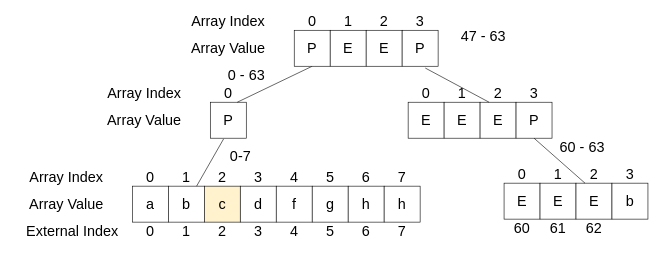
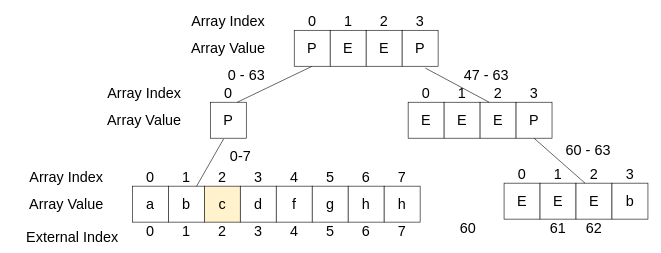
(483, 36) -> (486, 75)
(582, 147) -> (588, 150)
(522, 228) -> (468, 228)
(72, 231) -> (72, 237)
